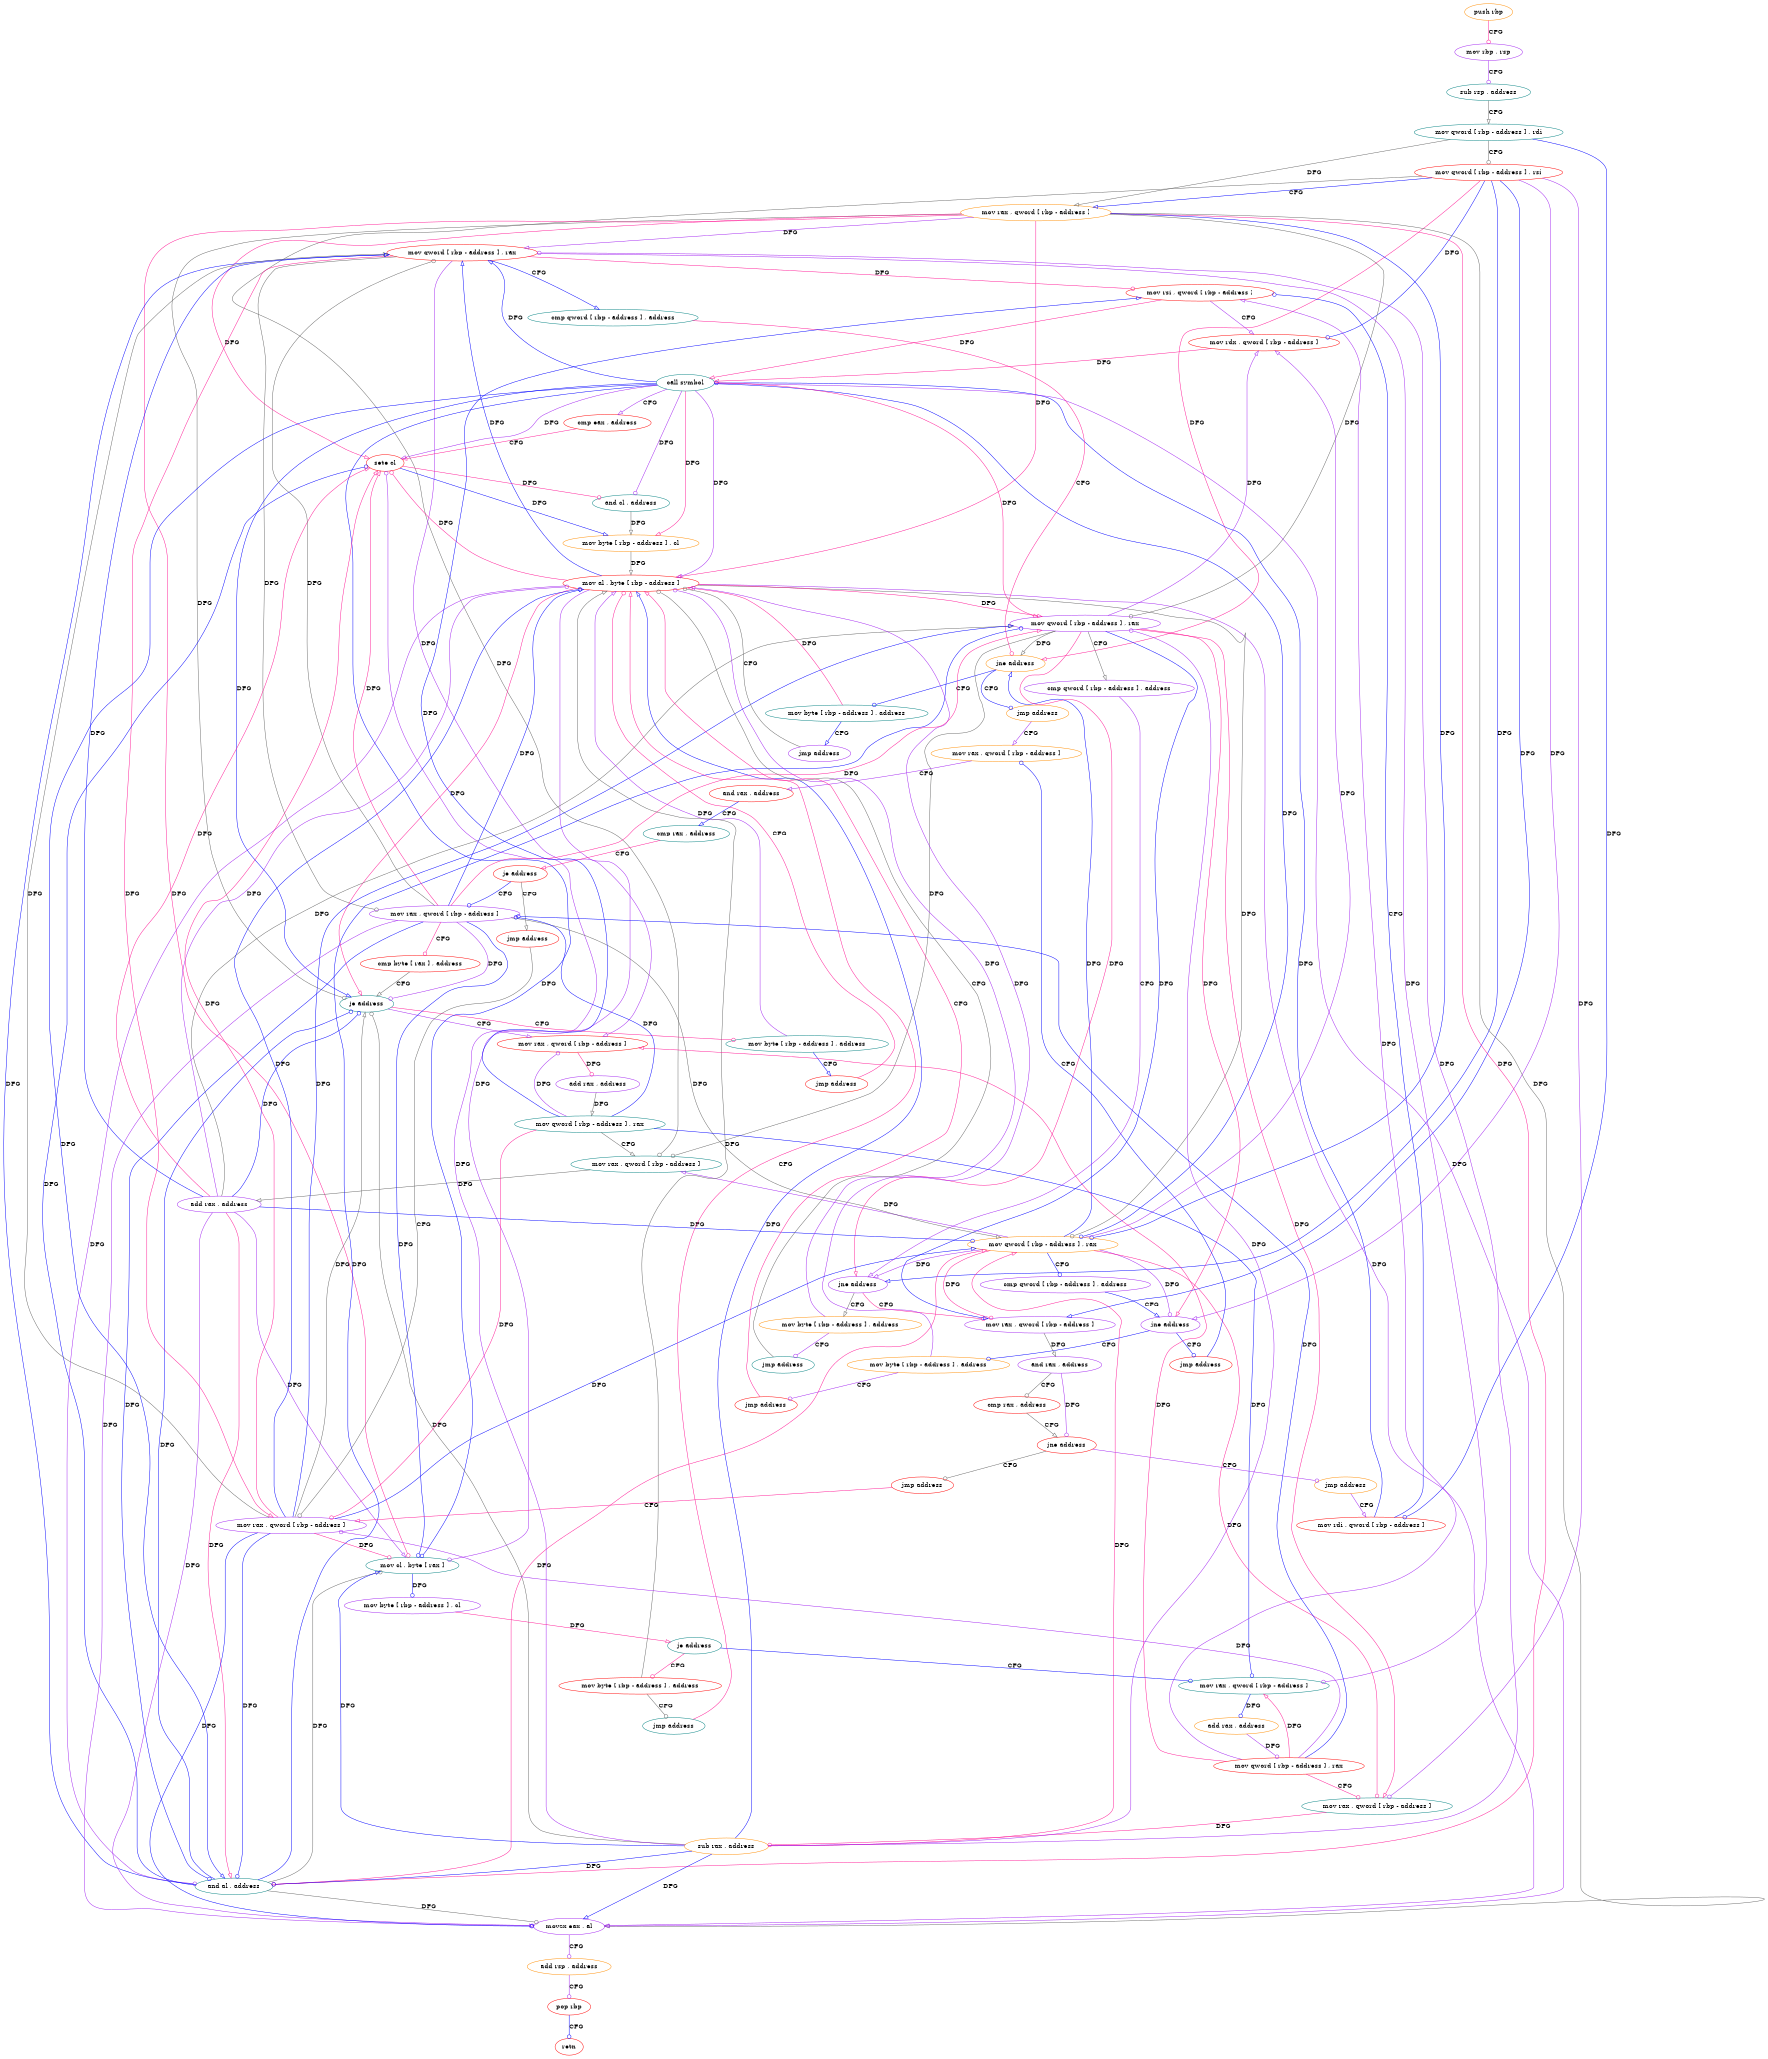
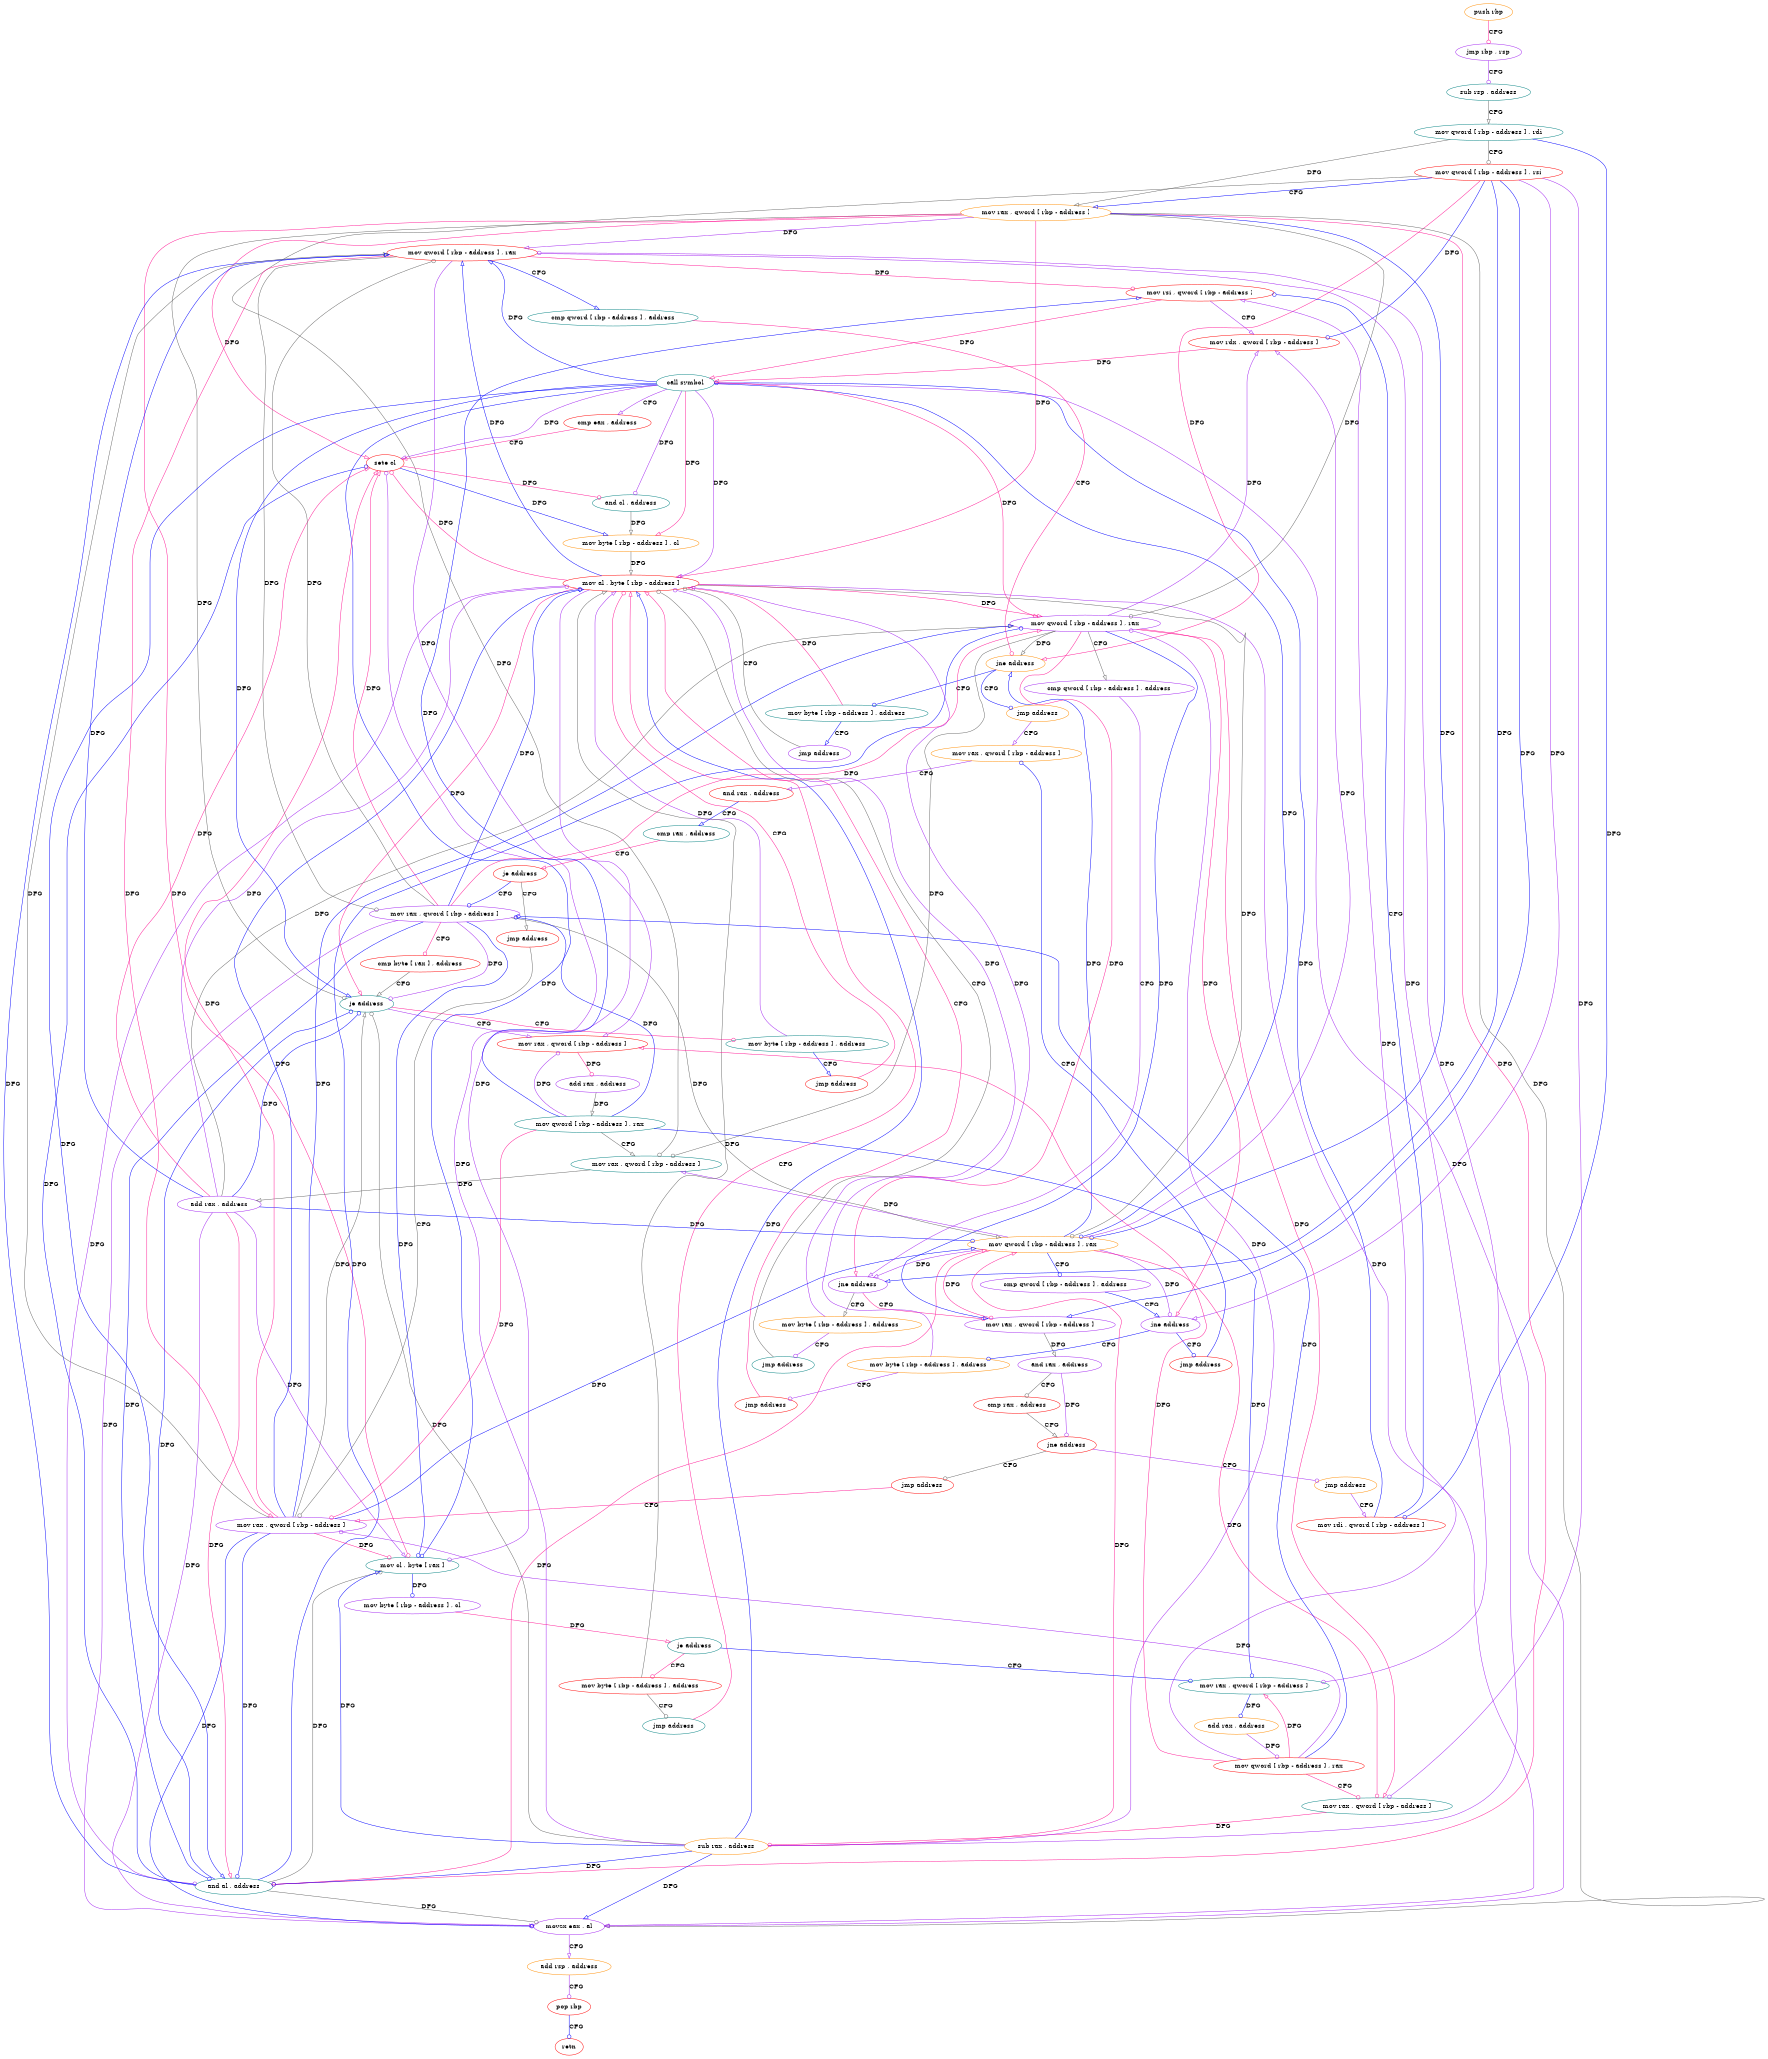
(1489, 52) -> (1489, 52)
(569, 1945) -> (569, 1944)
